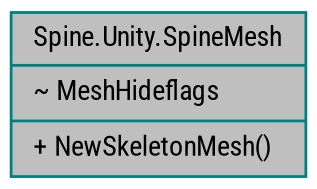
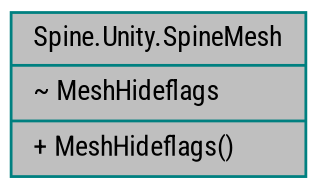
(153, 147) -> (135, 147)
